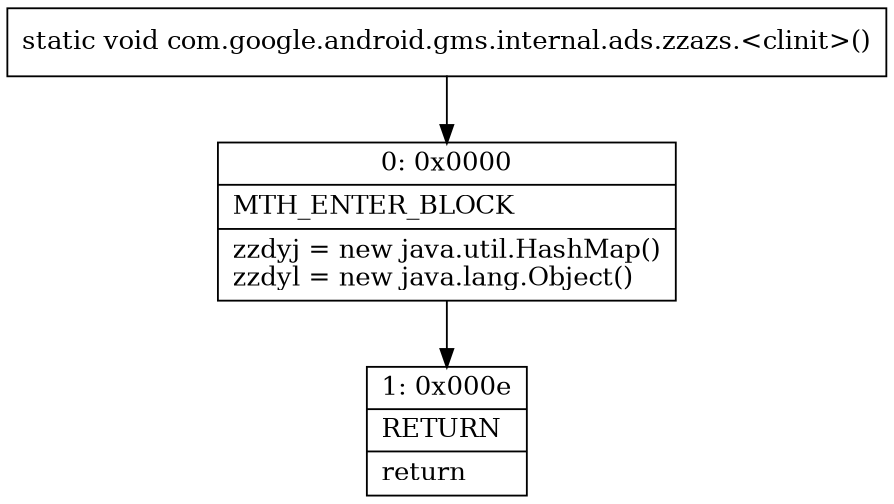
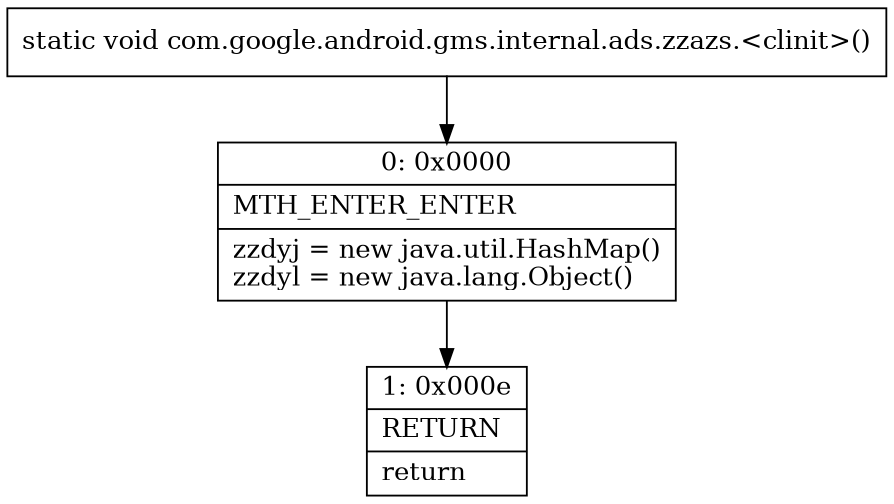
(374, 206) -> (374, 206)
